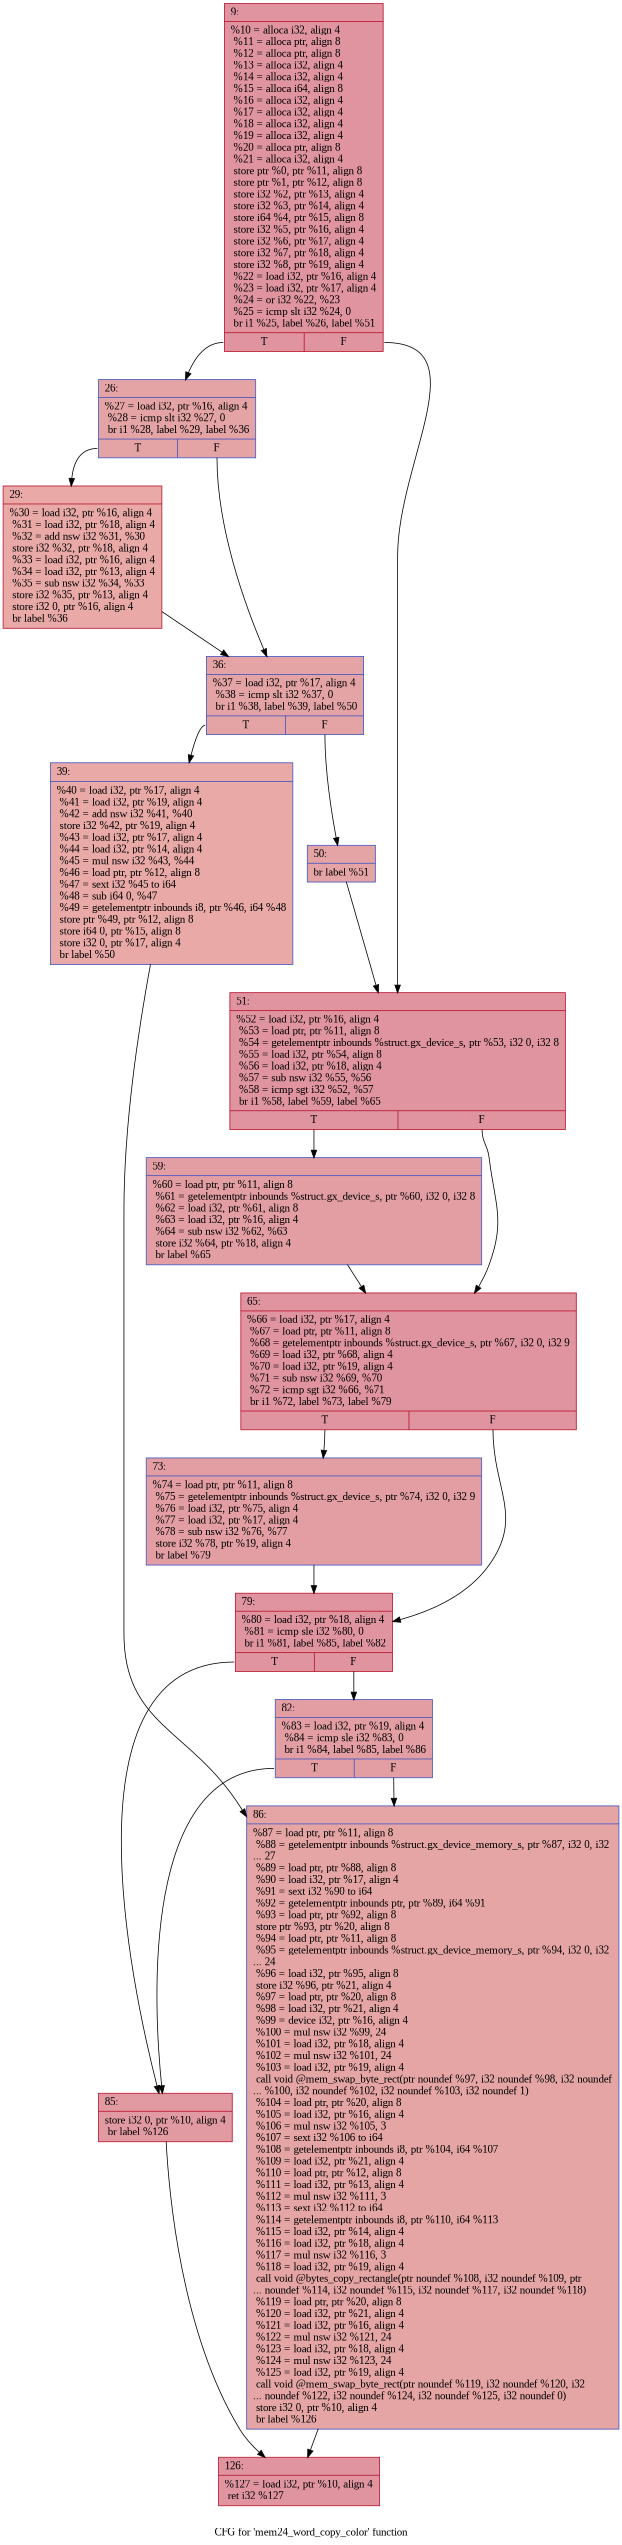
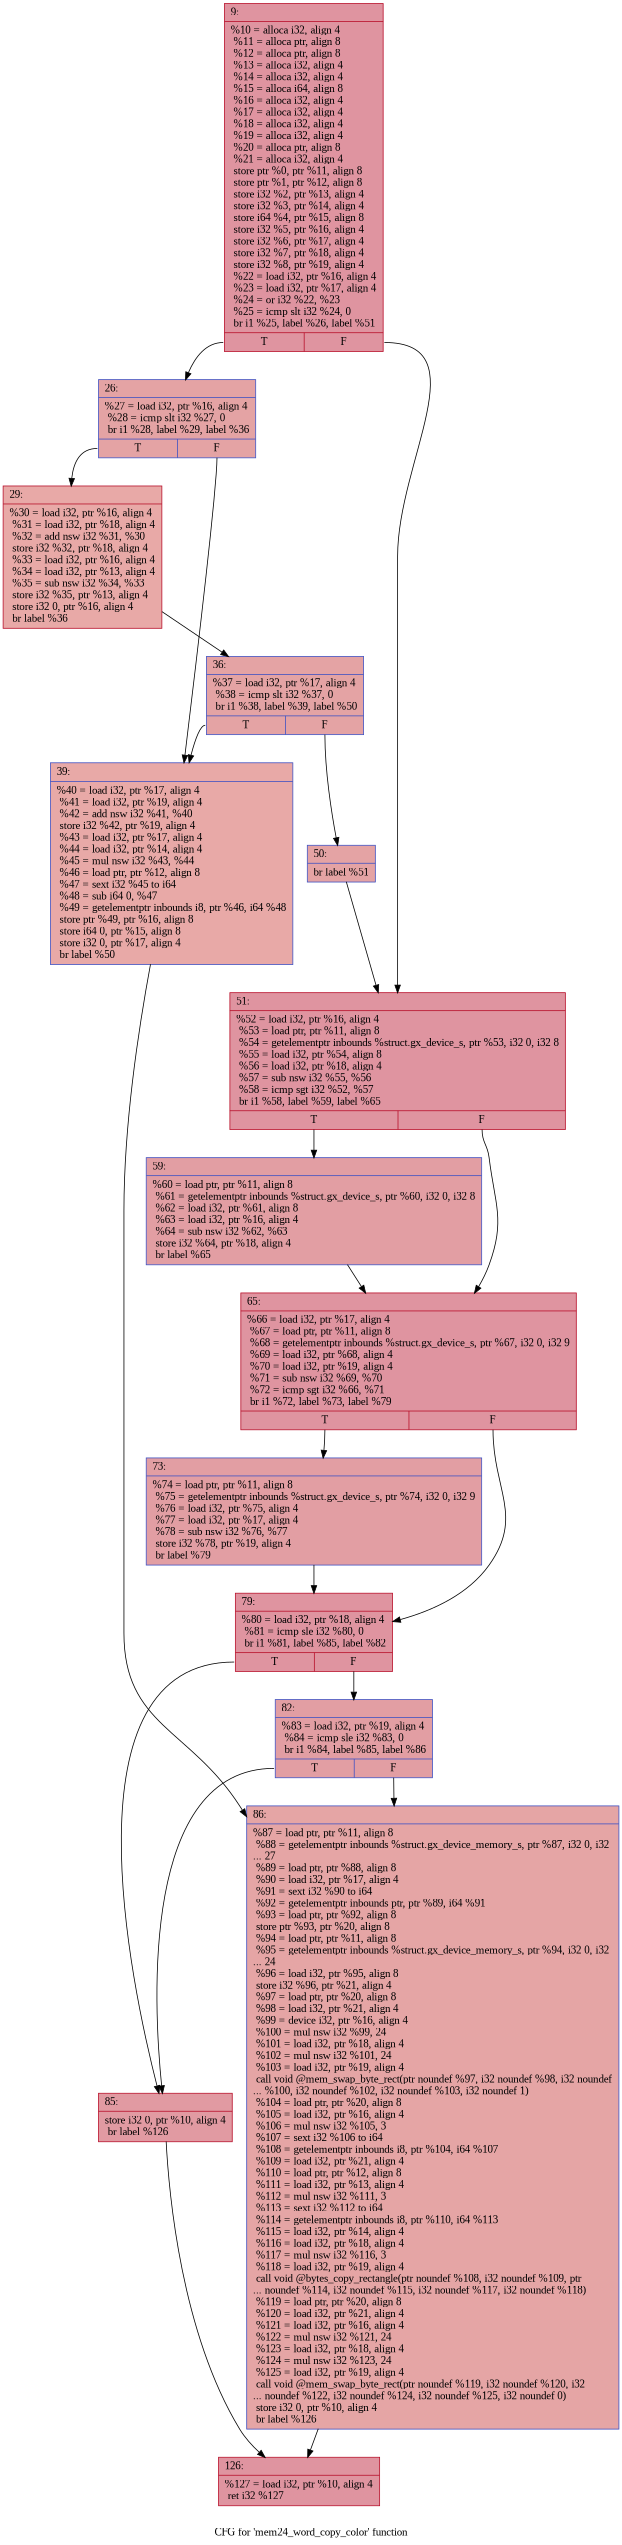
(231, 556) -> (203, 607)
(125, 920) -> (125, 920)
